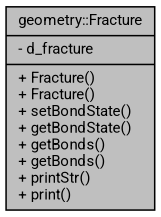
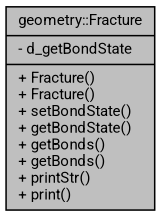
(56, 49) -> (76, 49)
